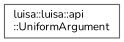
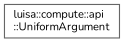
(62, 21) -> (62, 21)
